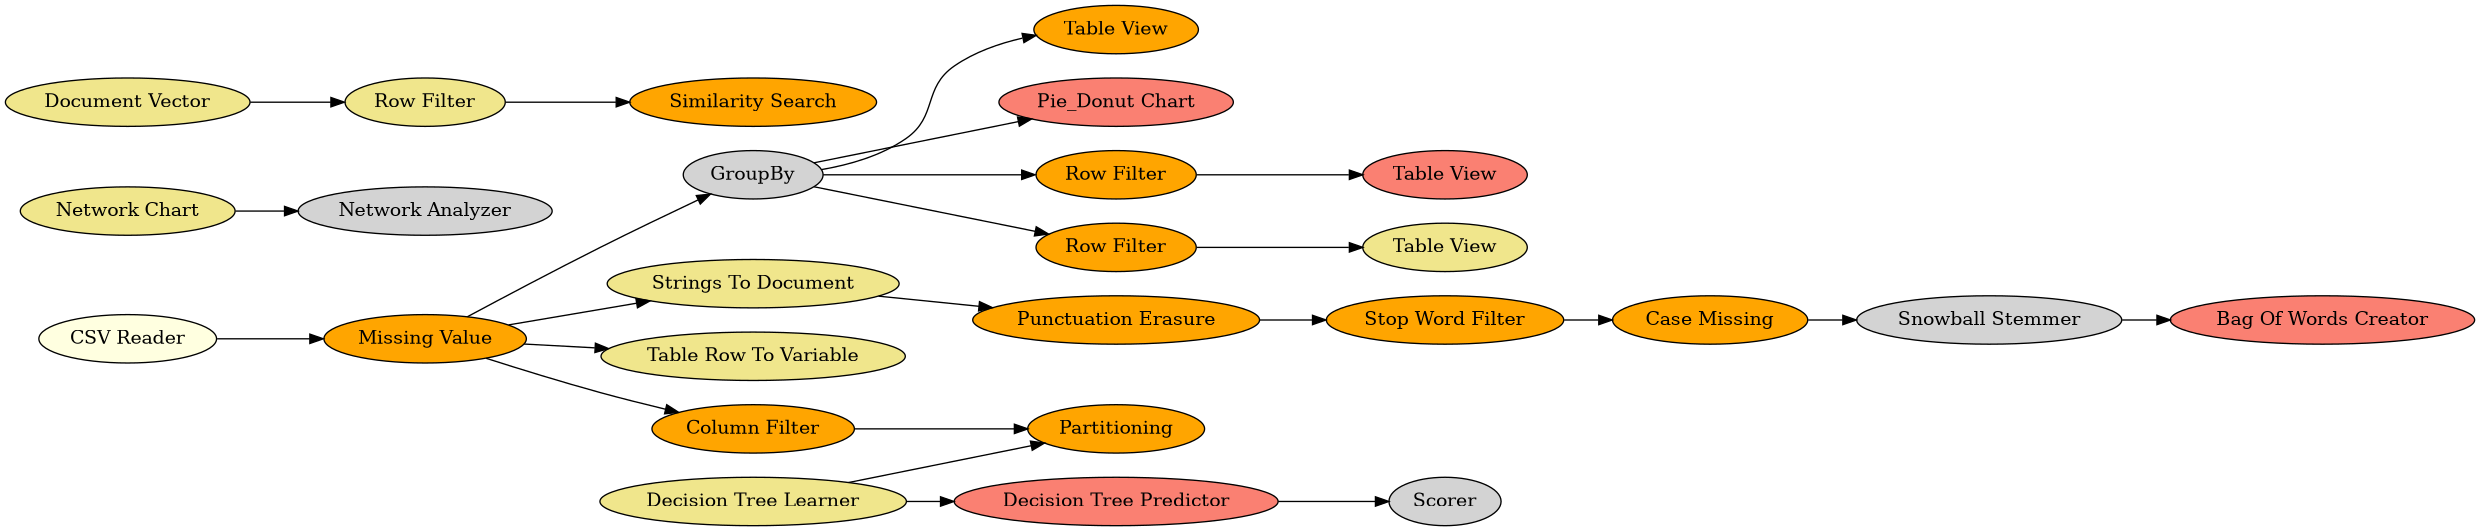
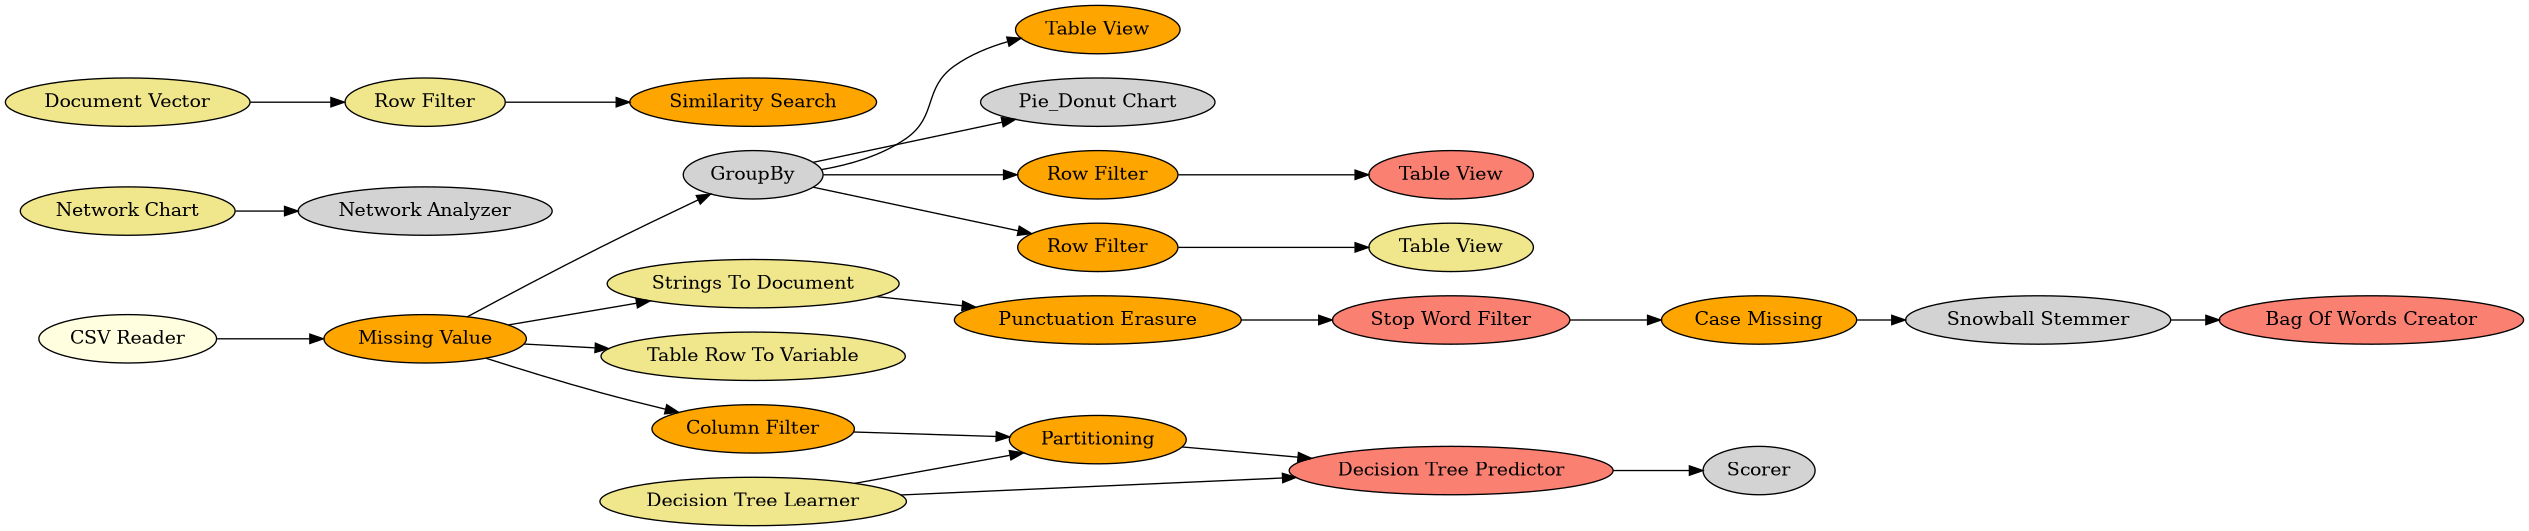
(1116, 102) -> (1098, 102)
(1445, 320) -> (1451, 320)
none -> (1240, 452)
